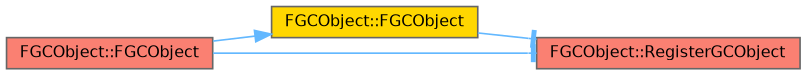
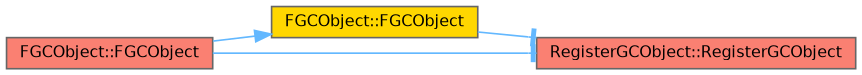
(668, 53) -> (696, 53)
